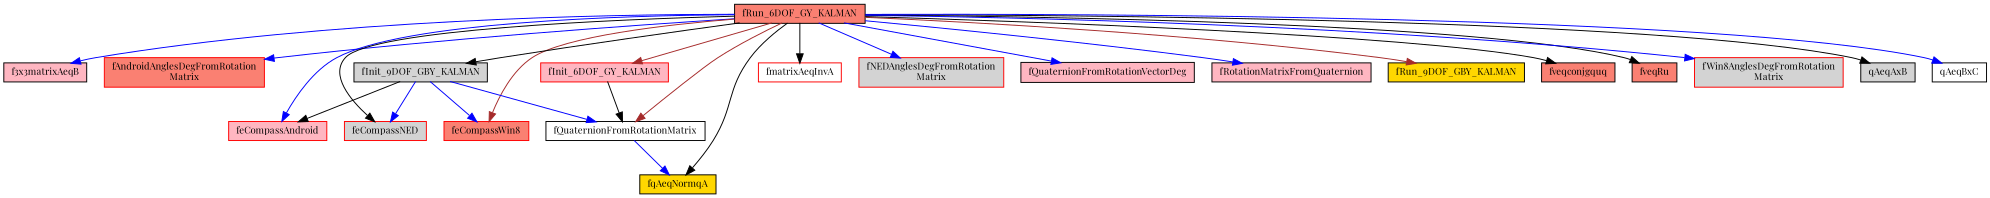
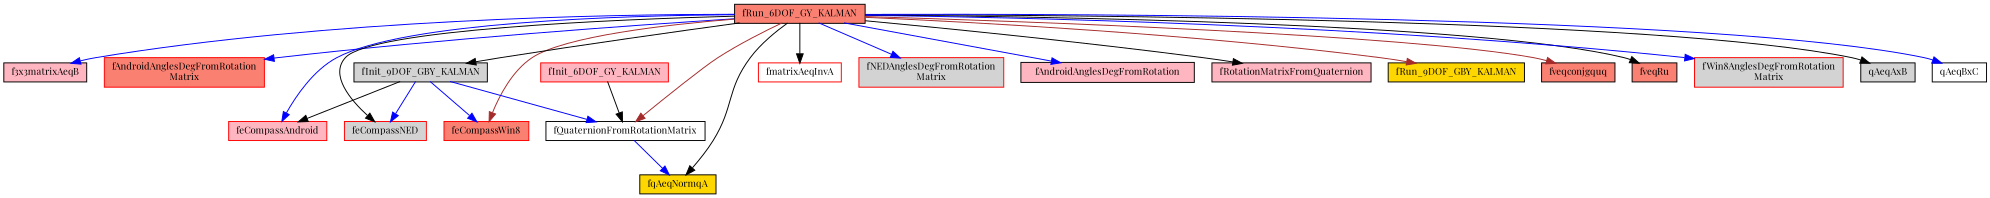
(1241, 32) -> (1241, 32)
(1049, 39) -> (1049, 39)
(707, 42) -> none
(1108, 72) -> (1108, 72)
